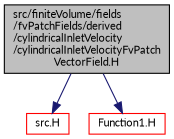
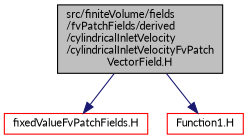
(48, 124) -> (76, 124)
